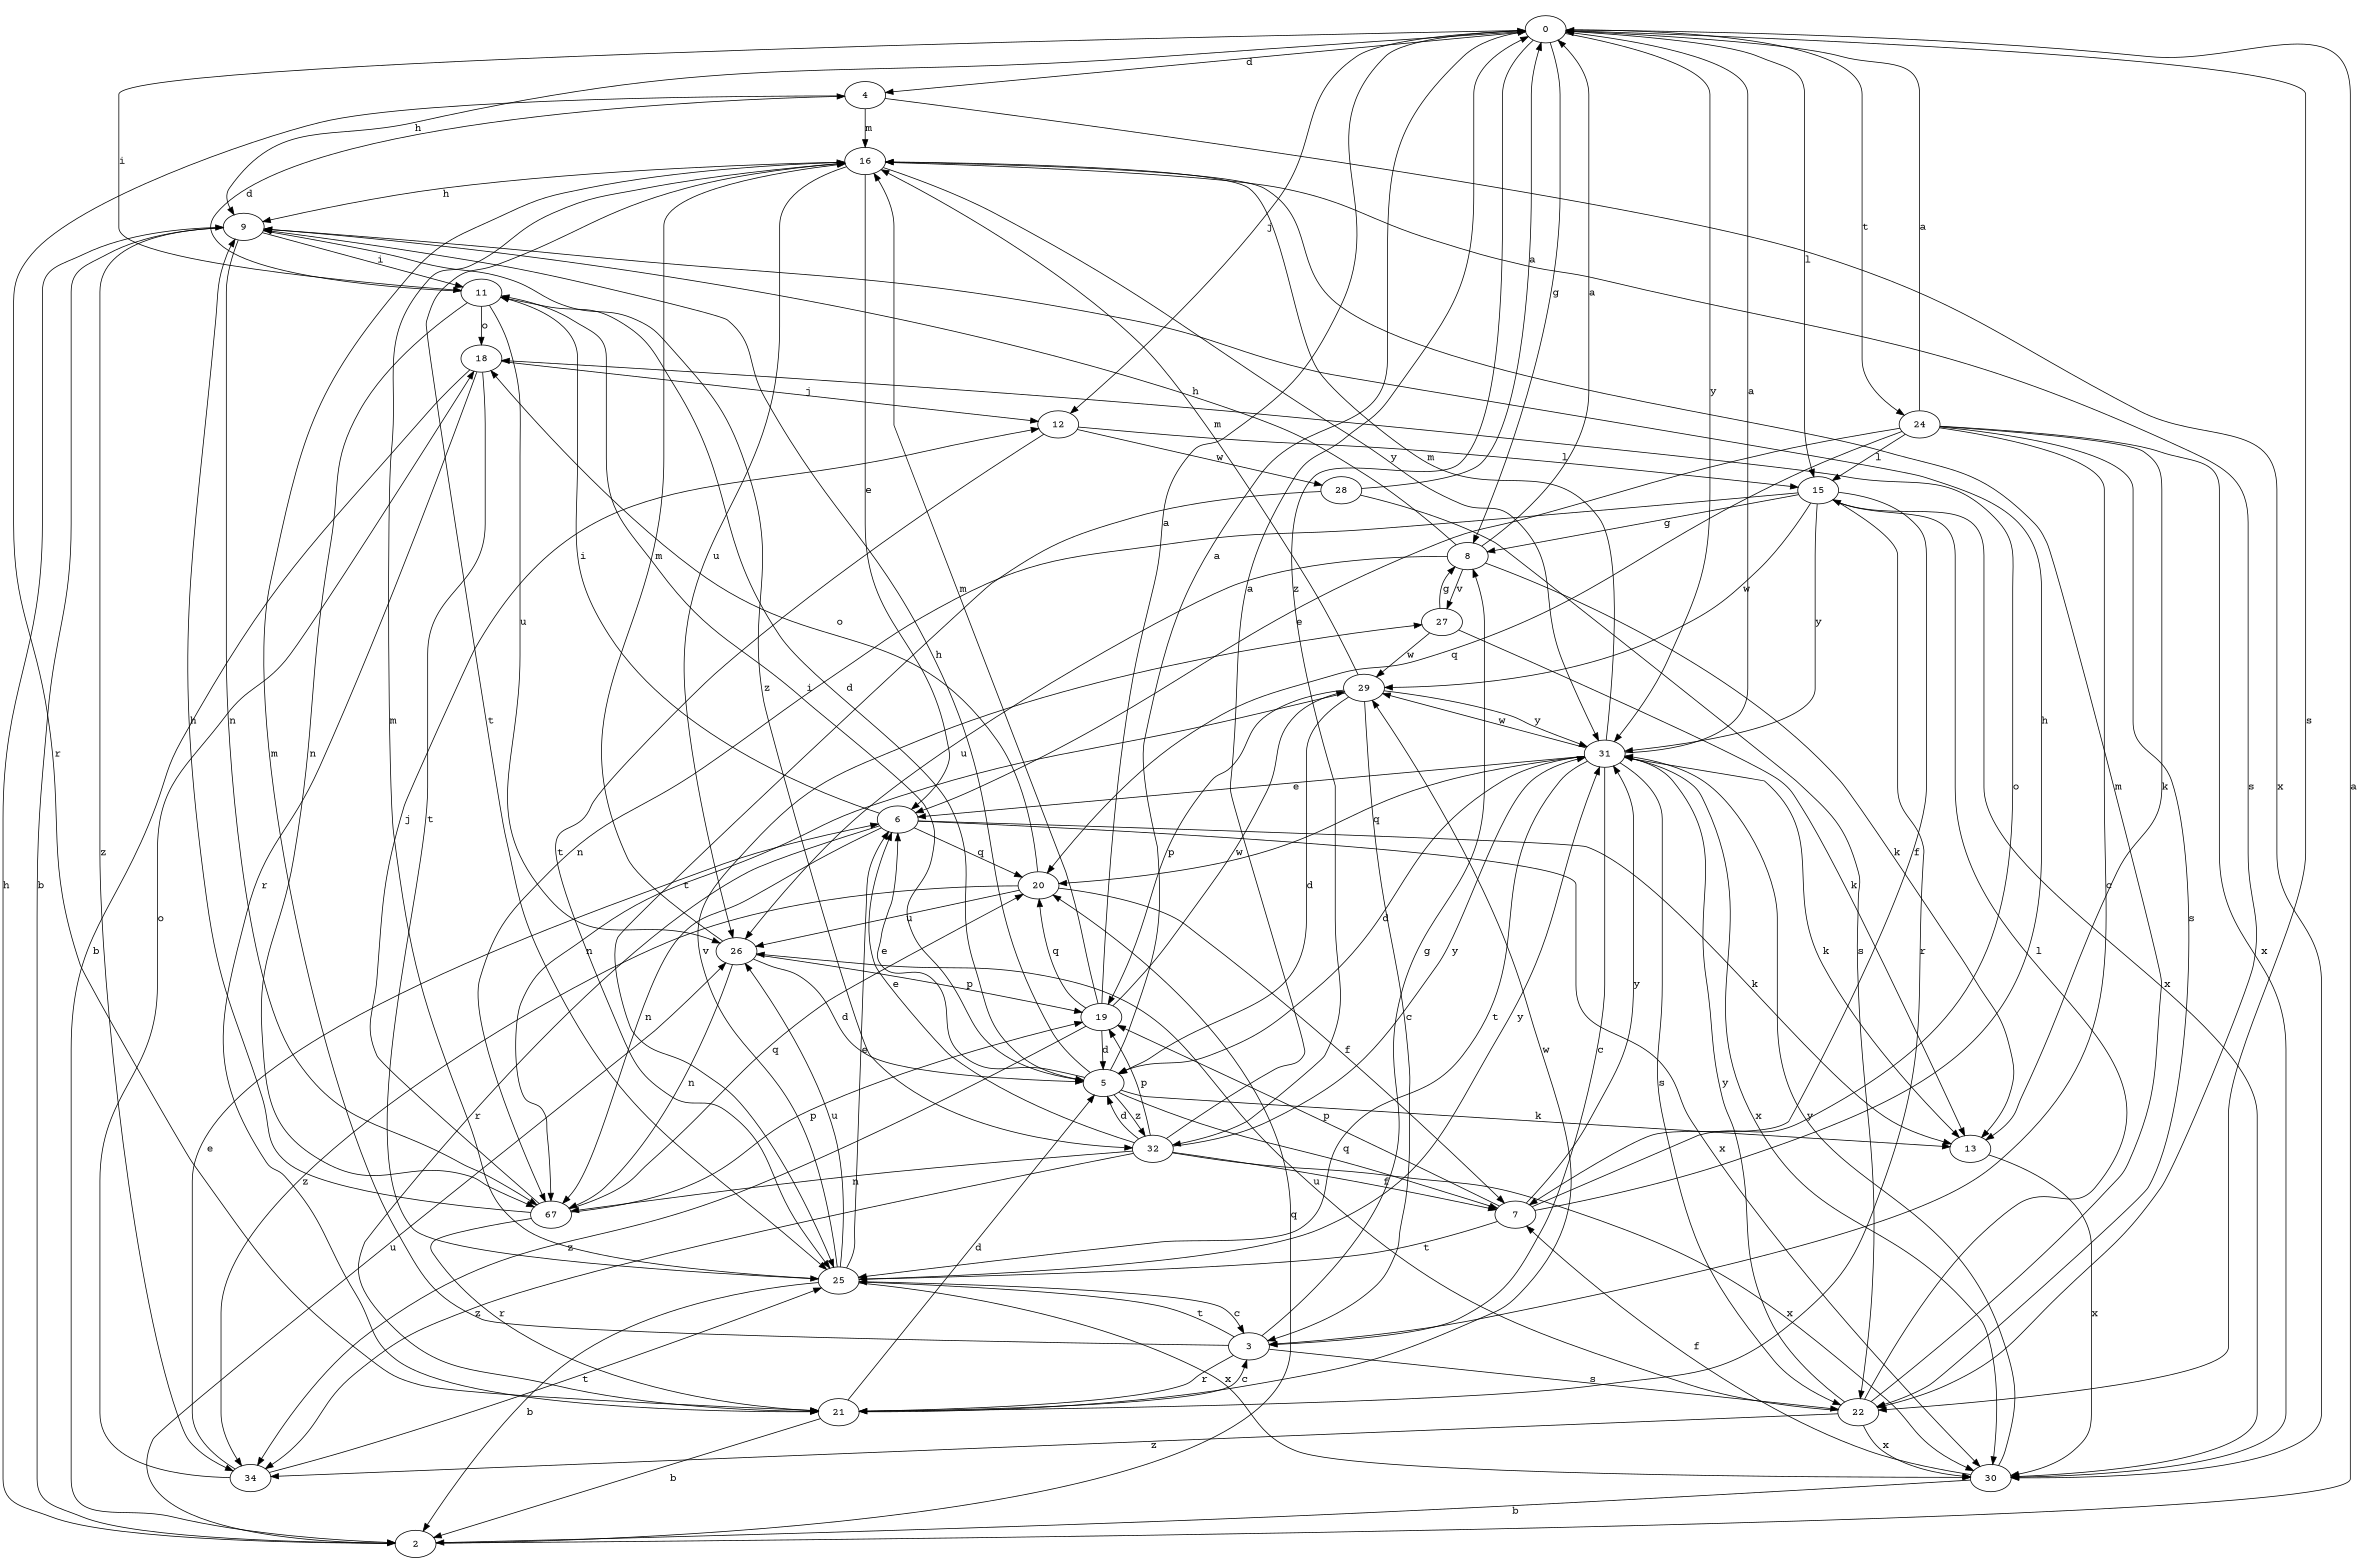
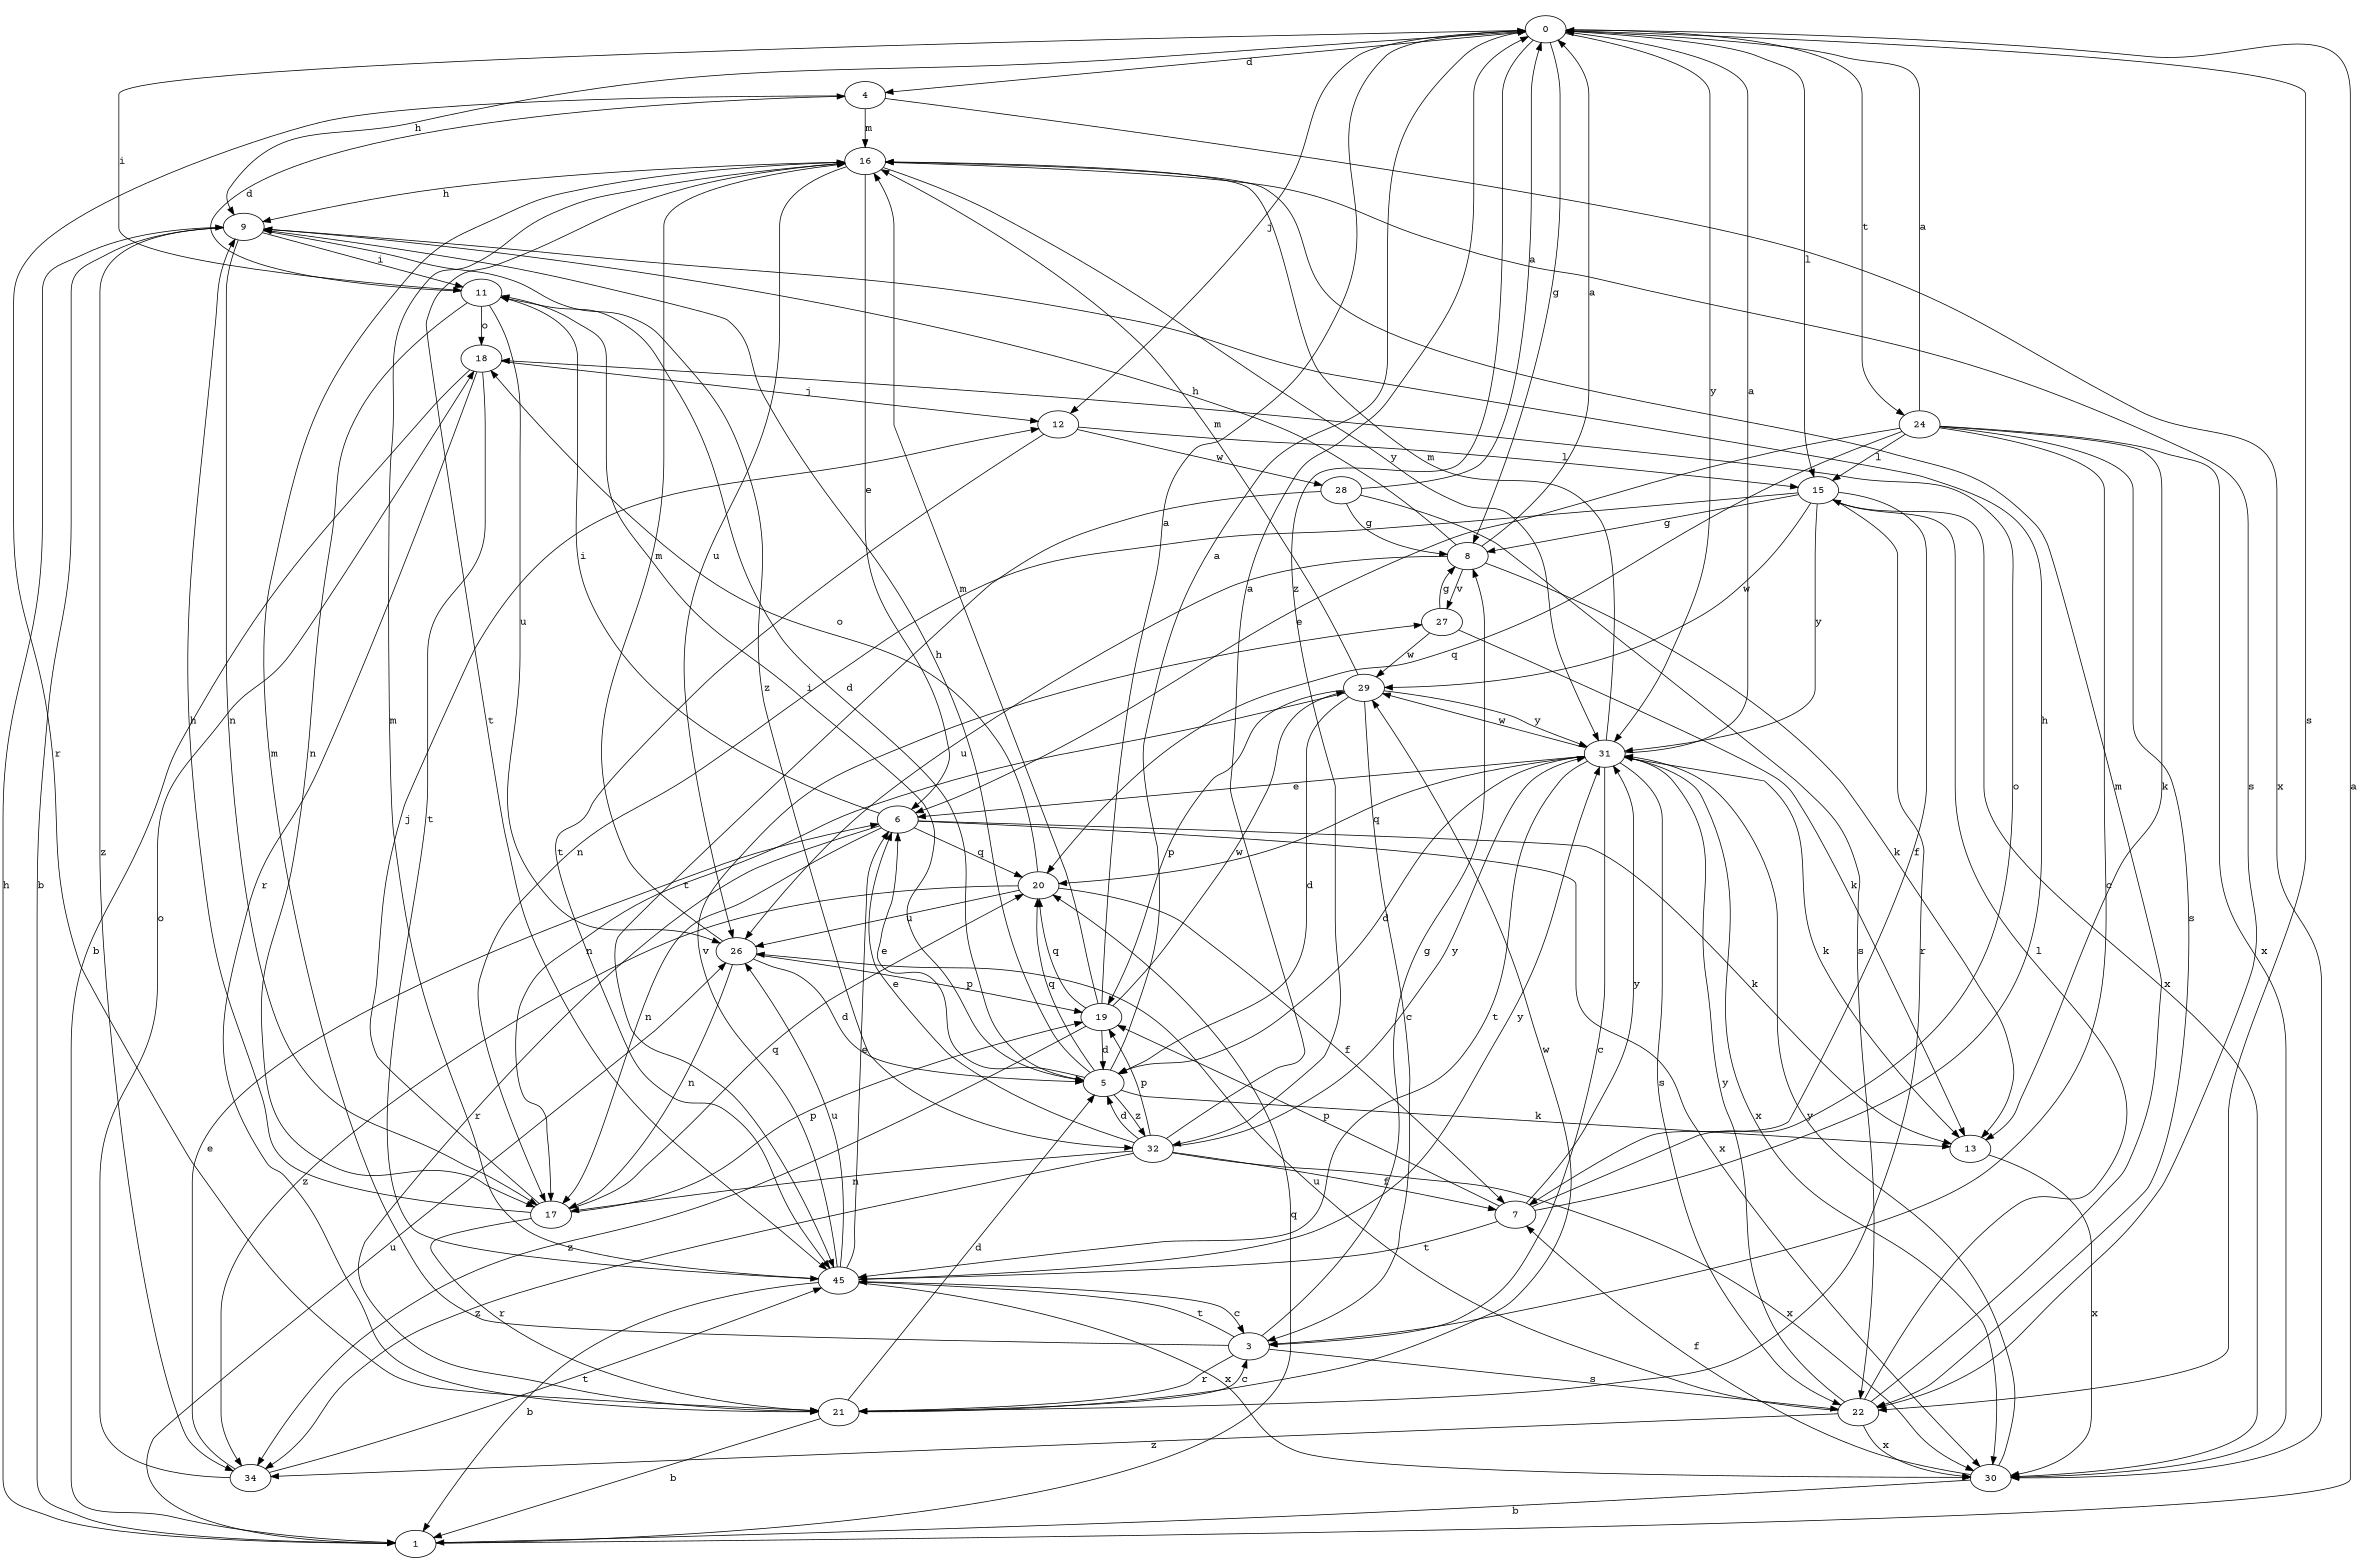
none -> (1386, 540)
(1303, 1152) -> (1050, 994)
(551, 1215) -> (551, 1215)
(839, 1281) -> (839, 1281)
(416, 1544) -> (416, 1544)
